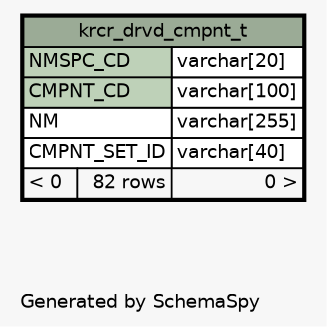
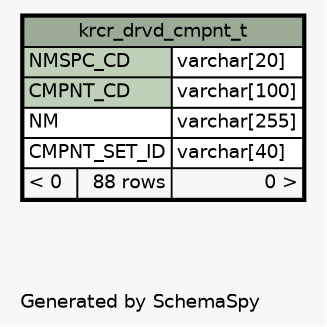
(130, 183) -> (130, 183)
